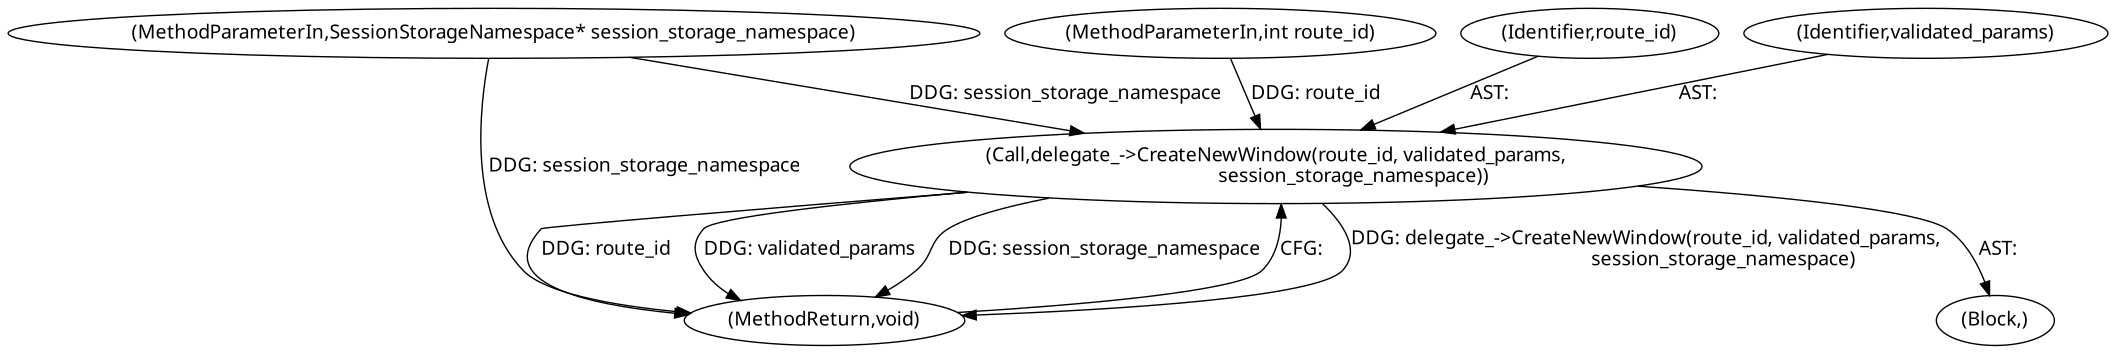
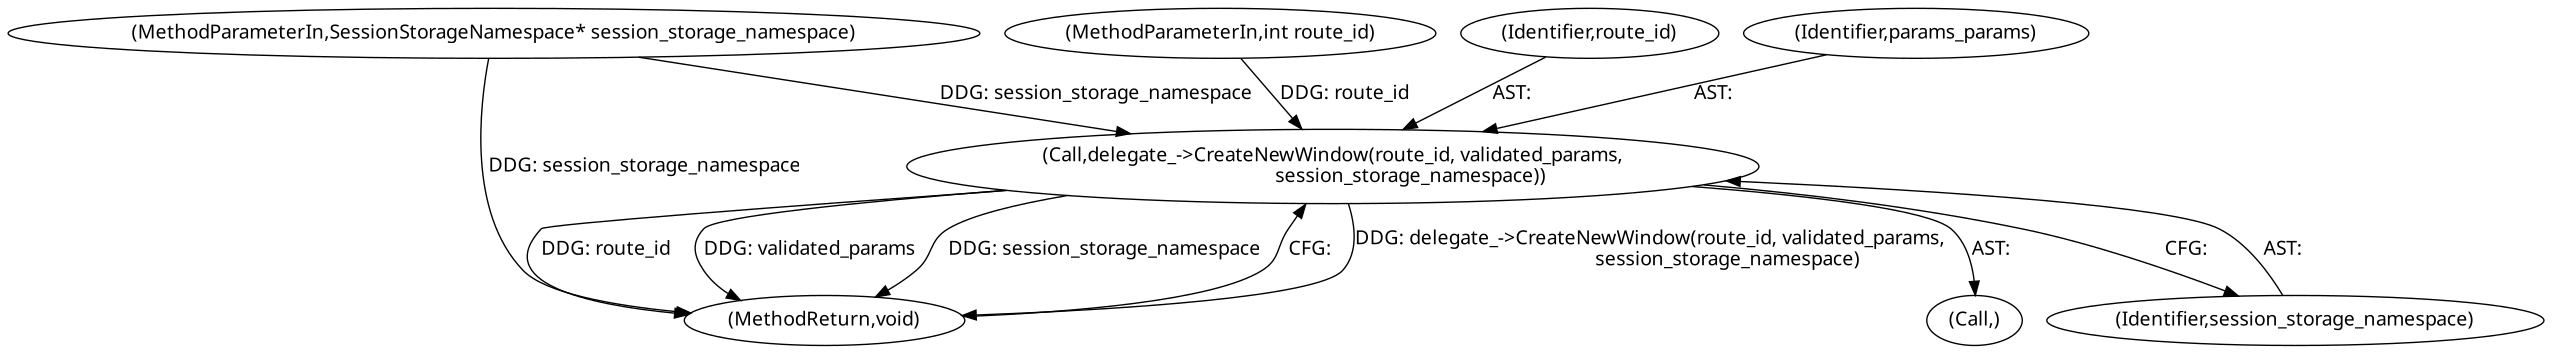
(1926, 33) -> (1916, 33)
(1995, 320) -> (1975, 320)
none -> (2295, 320)
